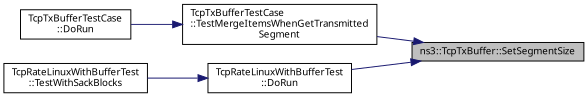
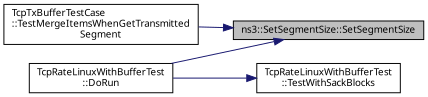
(76, 24) -> none
(498, 52) -> (329, 30)
(173, 78) -> (210, 78)
